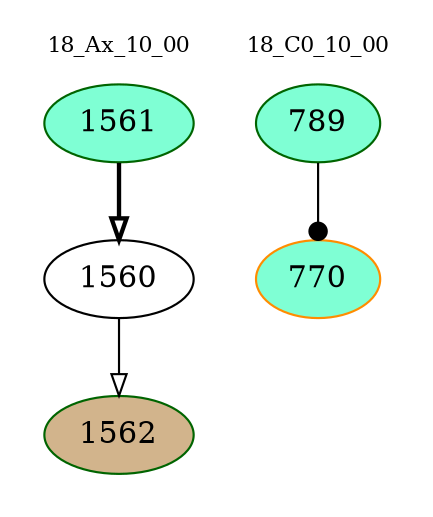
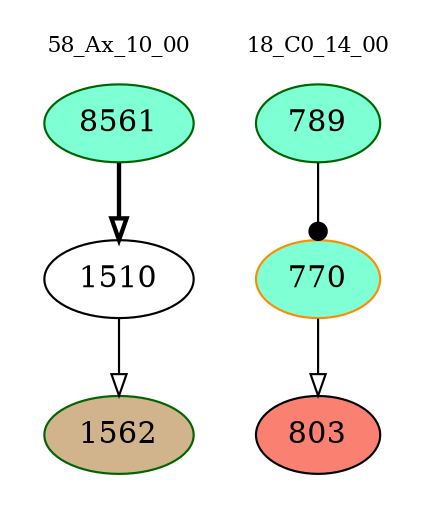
(119, 47) -> (119, 47)
(318, 47) -> (318, 47)
(119, 123) -> (119, 123)
(119, 279) -> (119, 279)
none -> (318, 435)
